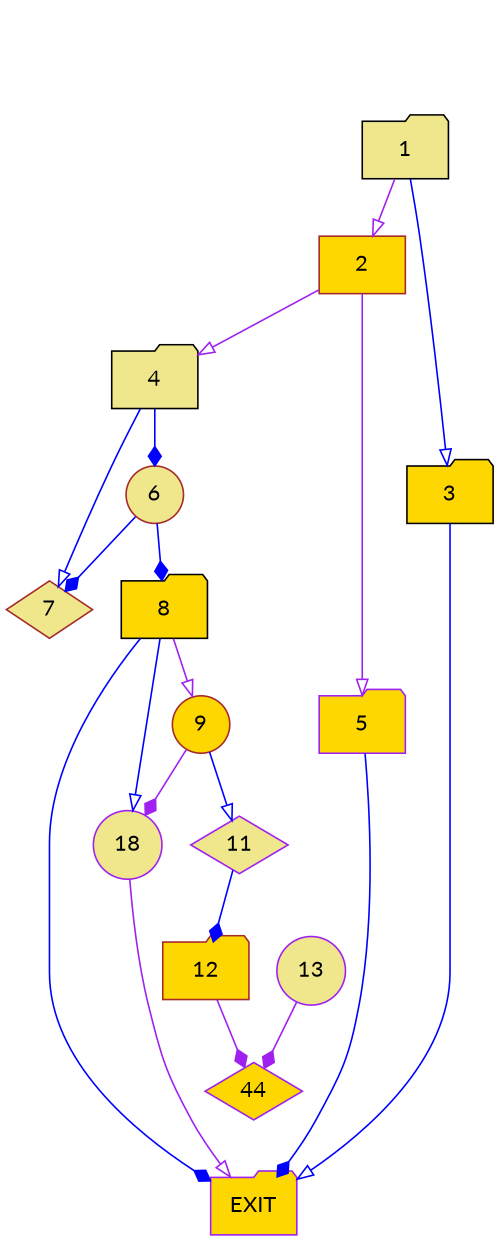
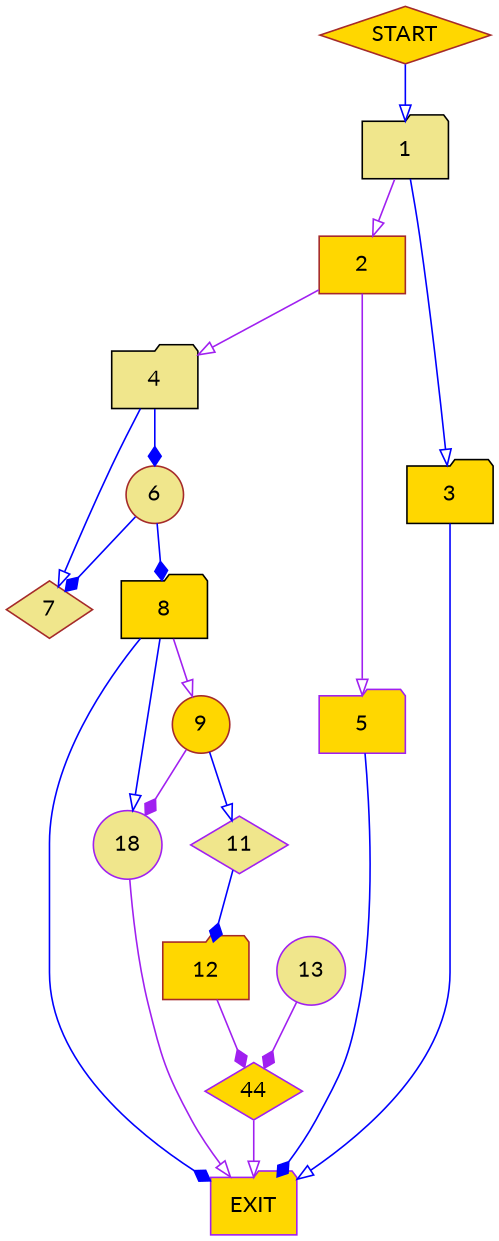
none -> (405, 35)
none -> (254, 1141)
